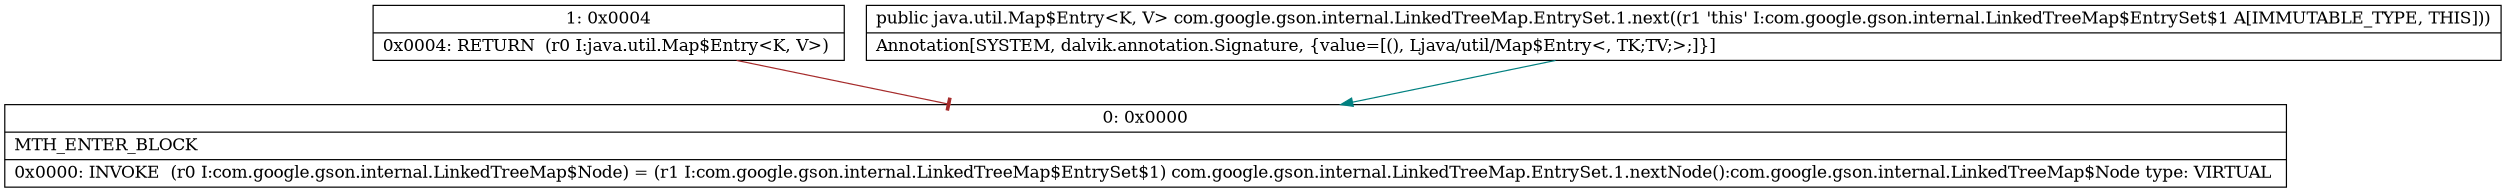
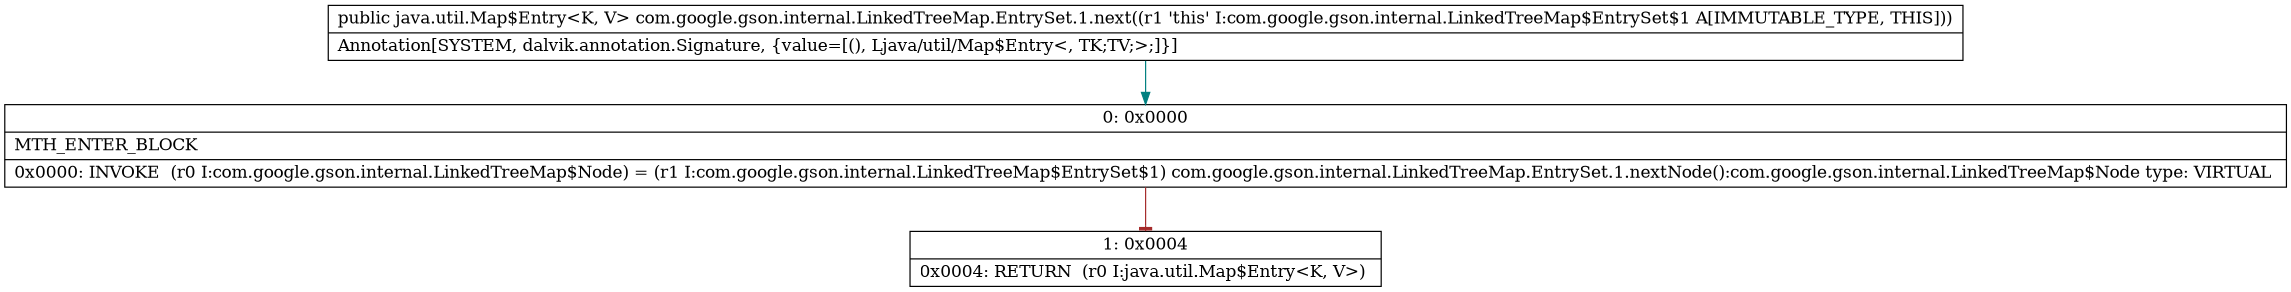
(841, 82) -> (1146, 206)
